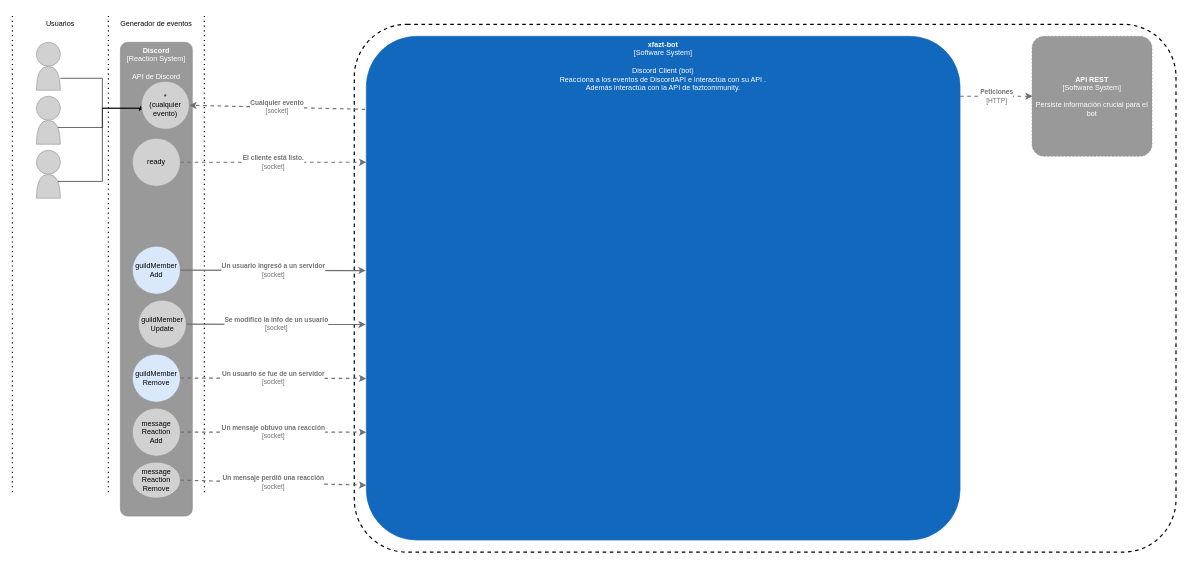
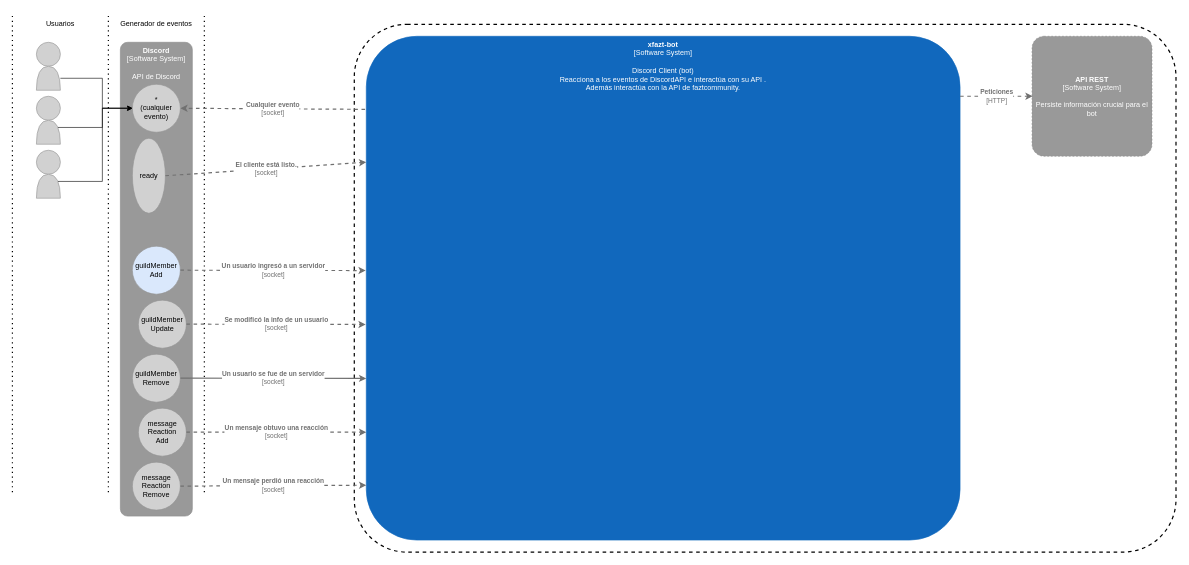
(156, 59) -> (156, 59)
(165, 105) -> (156, 108)
(156, 162) -> (149, 176)
(343, 271) -> (343, 271)
(343, 325) -> (343, 325)
(156, 378) -> (156, 378)
(343, 378) -> (343, 378)
(156, 432) -> (162, 432)
(156, 480) -> (156, 486)
